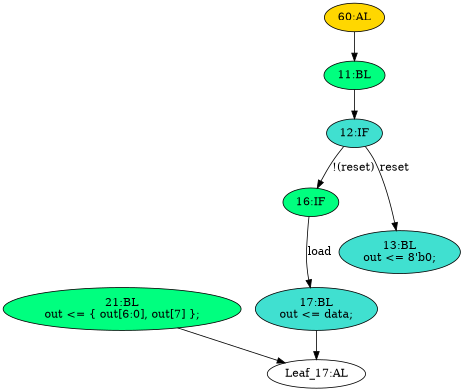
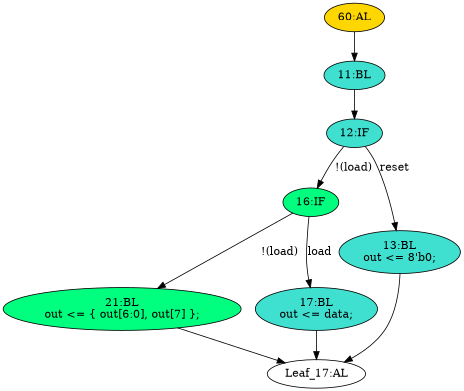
(354, 75) -> (354, 75)
(354, 168) -> (354, 168)
none -> (229, 249)
none -> (389, 324)
